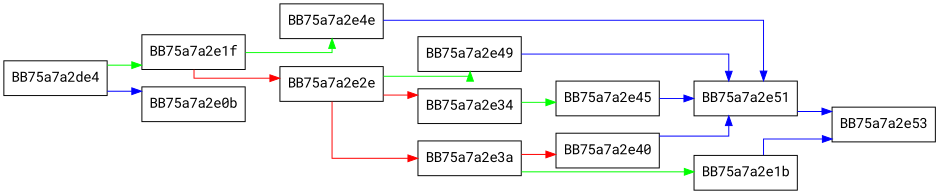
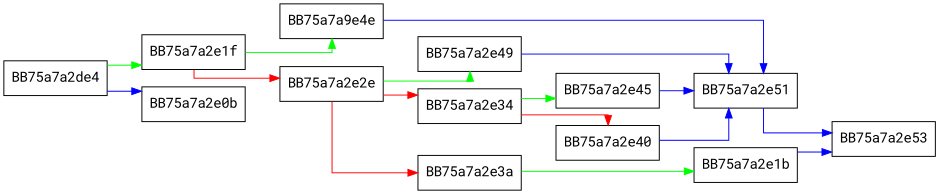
(332, 21) -> (332, 21)
(534, 154) -> (565, 115)
